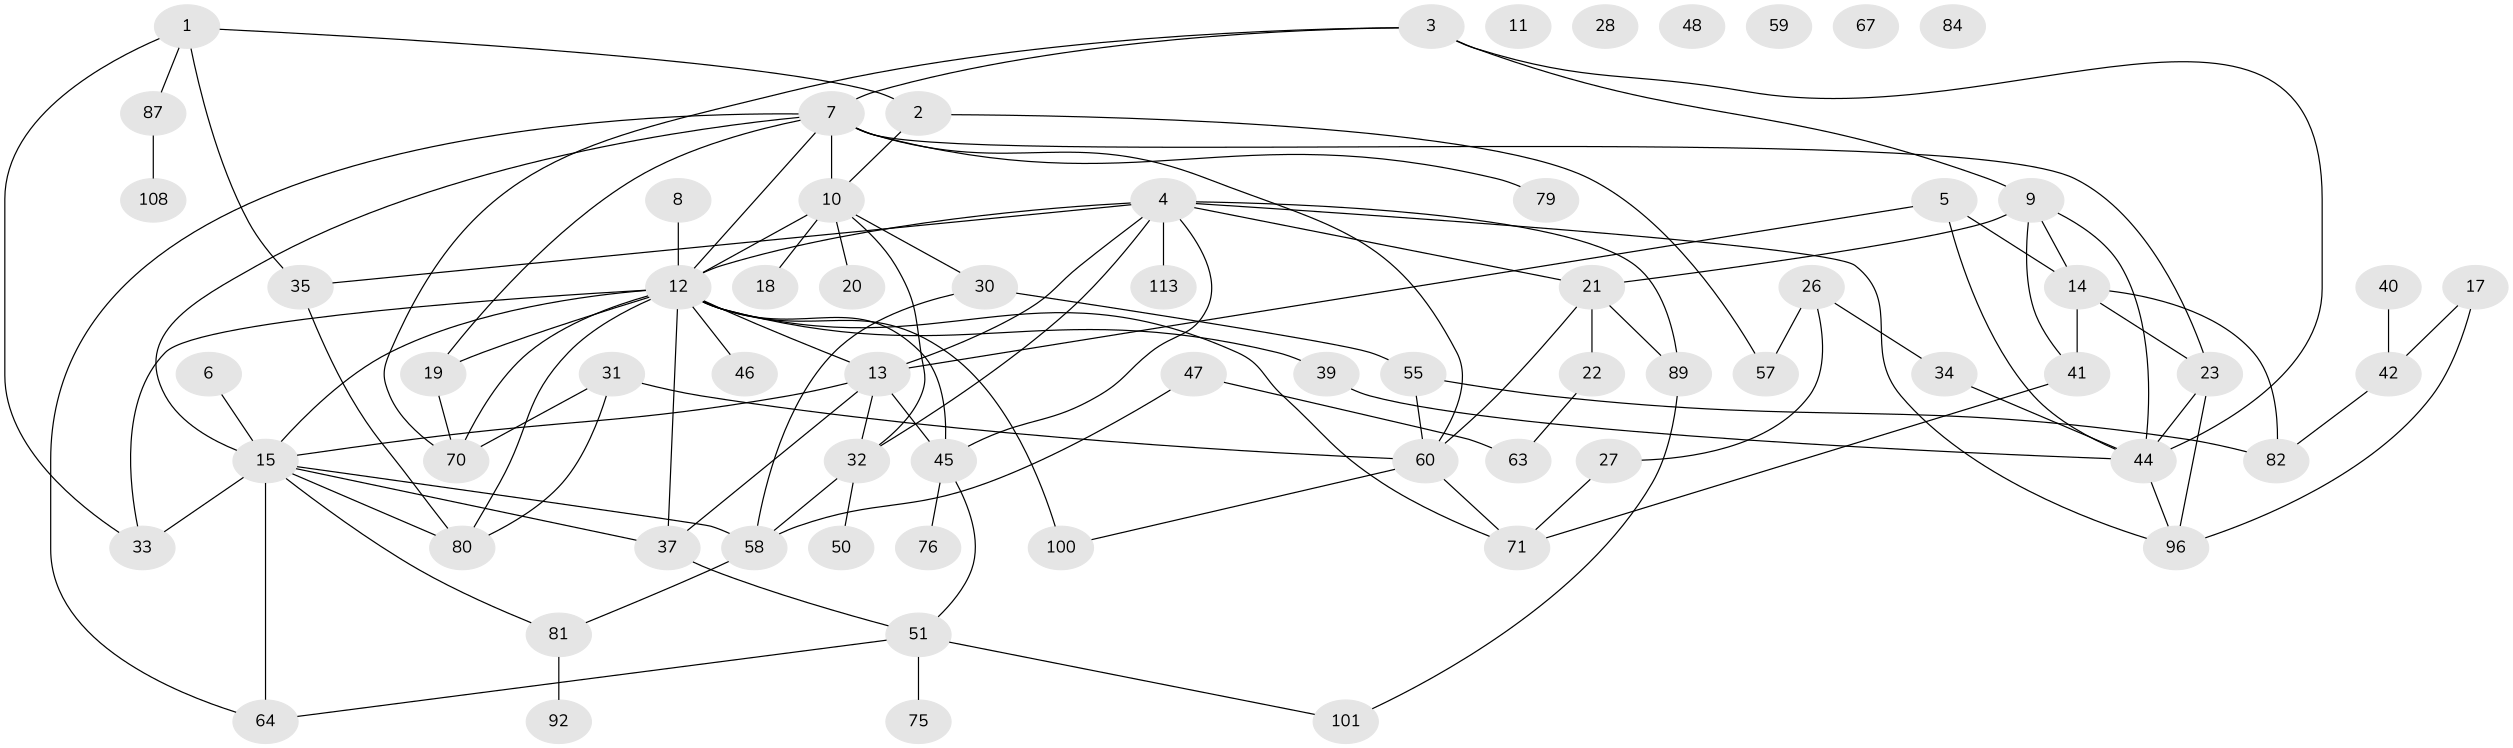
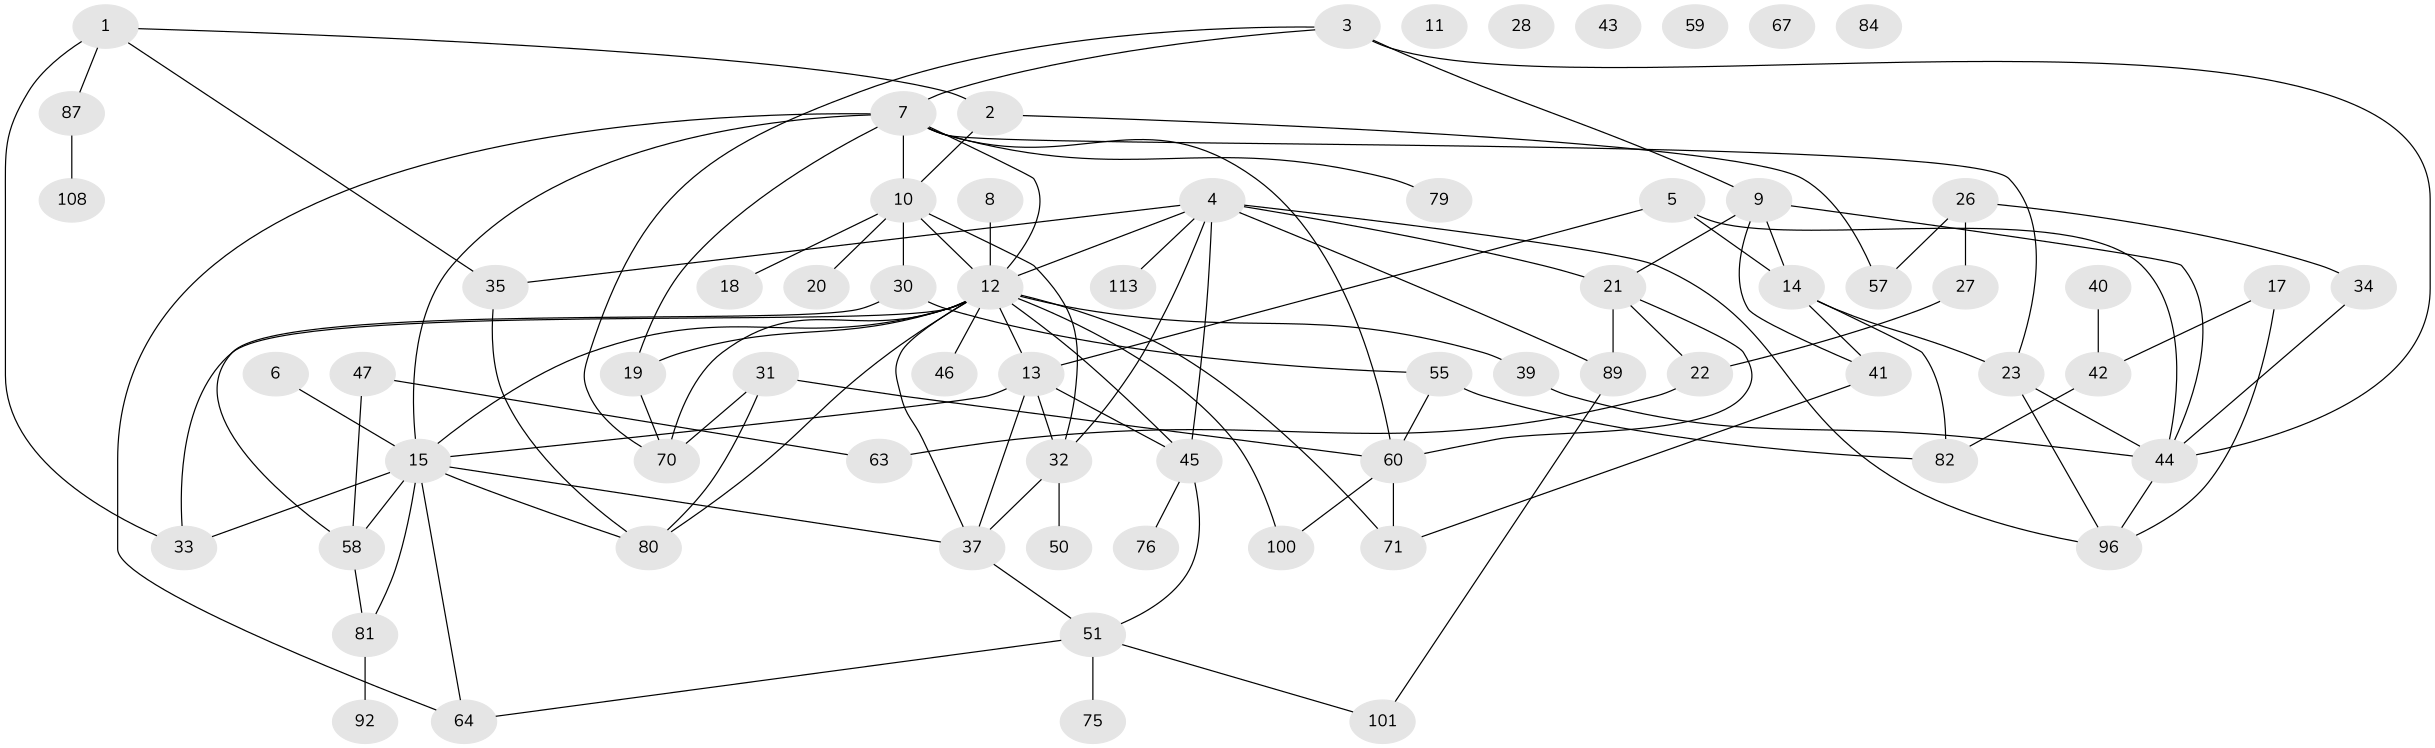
(1692, 27) -> (1608, 27)
(1034, 305) -> none
(1563, 504) -> (1831, 339)
(806, 505) -> (1016, 504)
